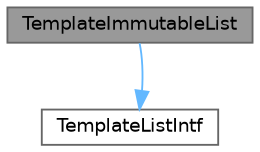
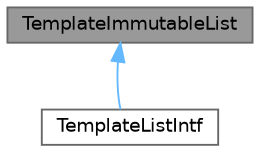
(142, 67) -> (118, 86)
